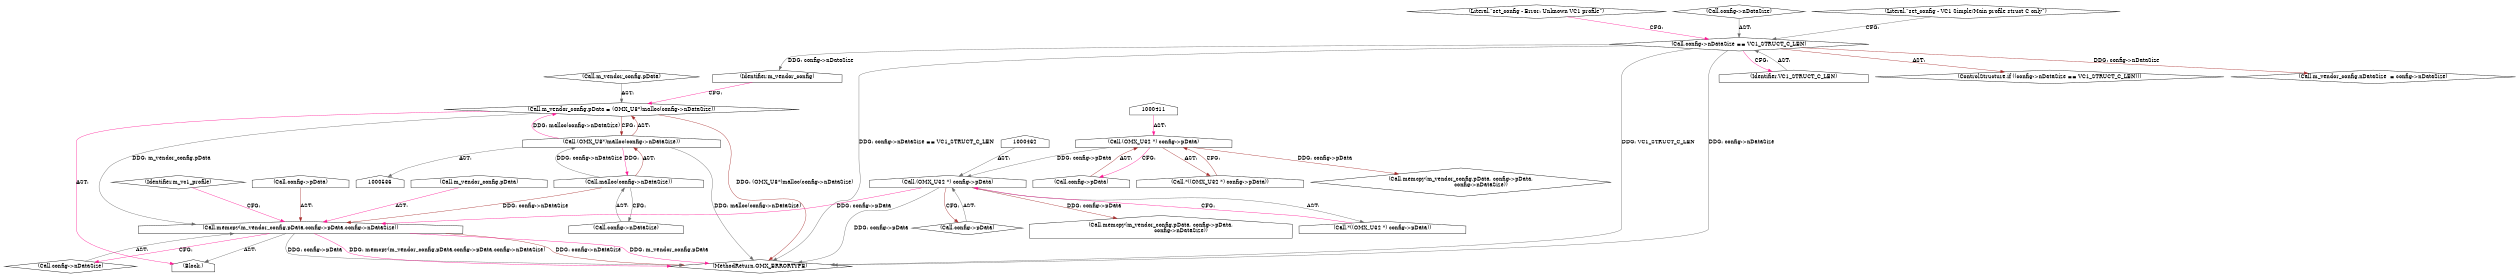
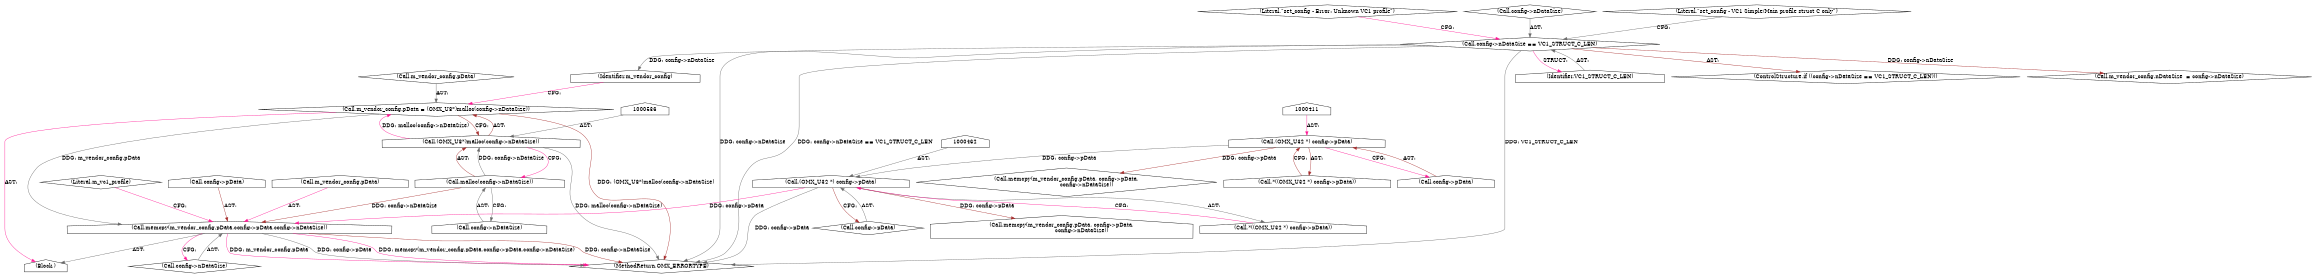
(1763, 61) -> (1556, 61)
(456, 156) -> (571, 125)
(633, 158) -> (556, 158)
(178, 182) -> (101, 182)
